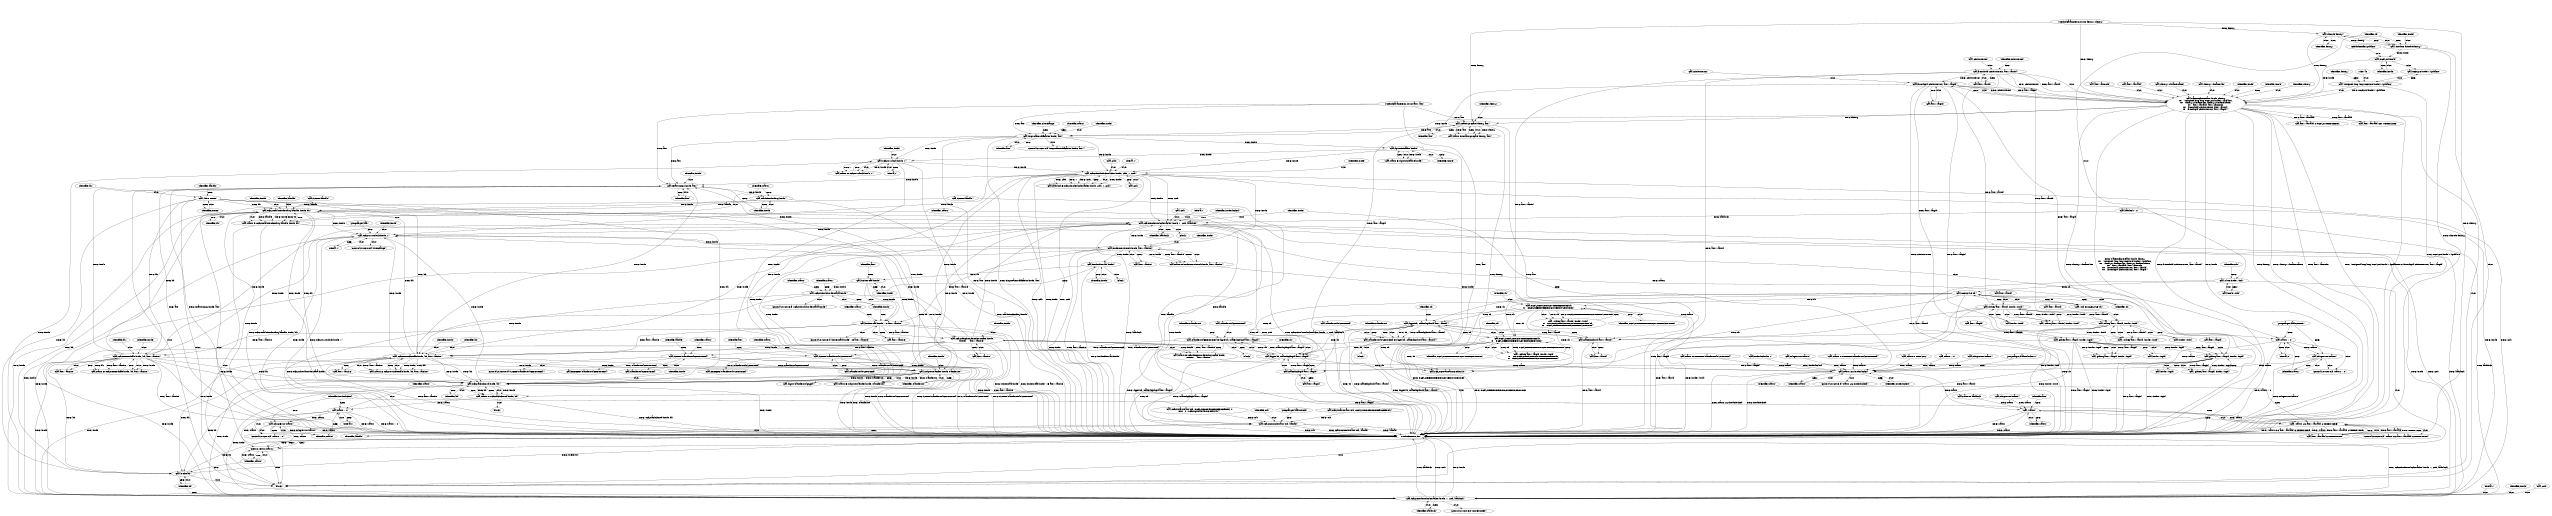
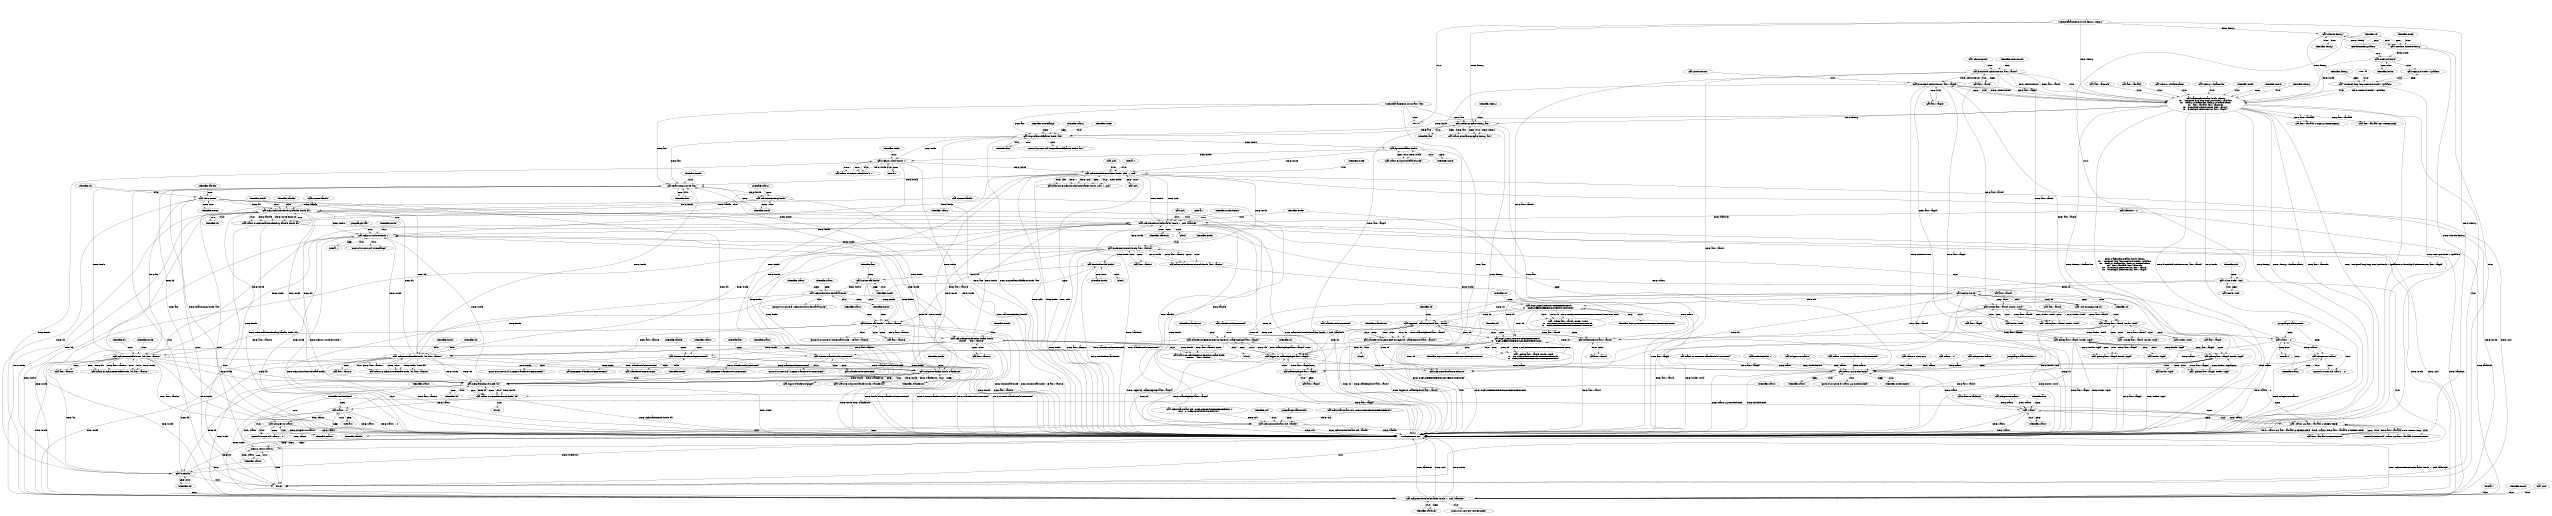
(2363, 72) -> (2363, 72)
none -> (1416, 124)
(1094, 144) -> none
(747, 244) -> (749, 241)
(1189, 254) -> (1189, 254)
(841, 284) -> (847, 287)
none -> (797, 372)
